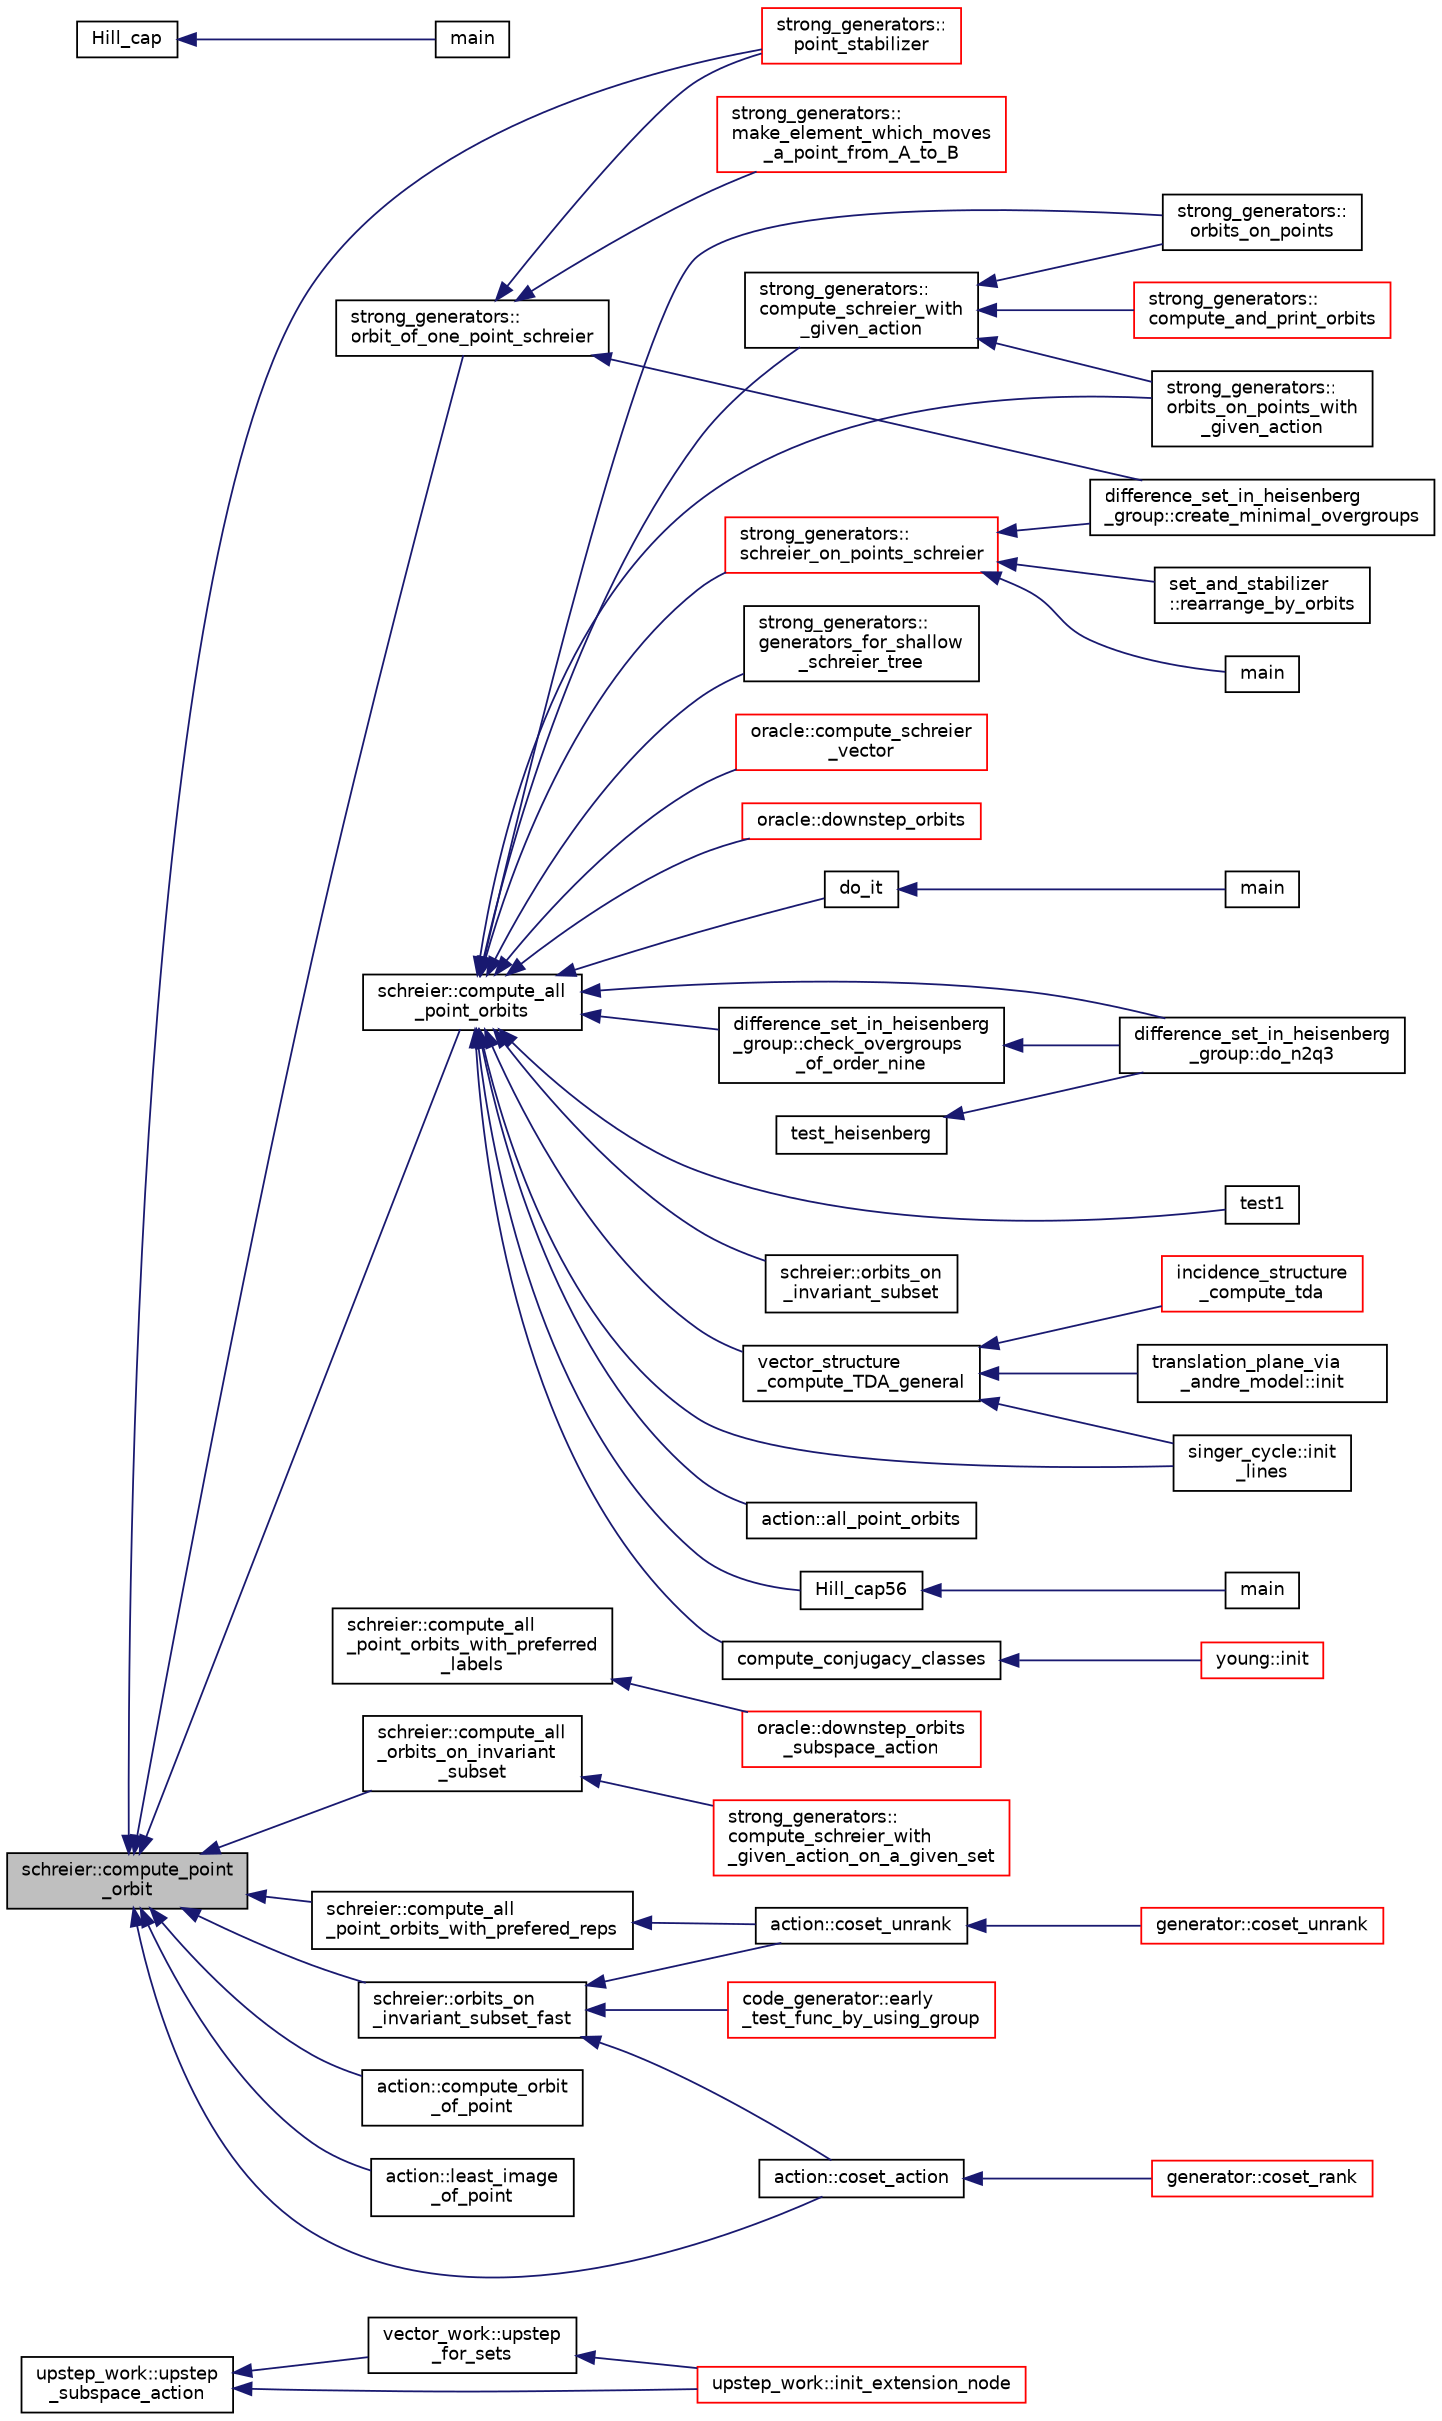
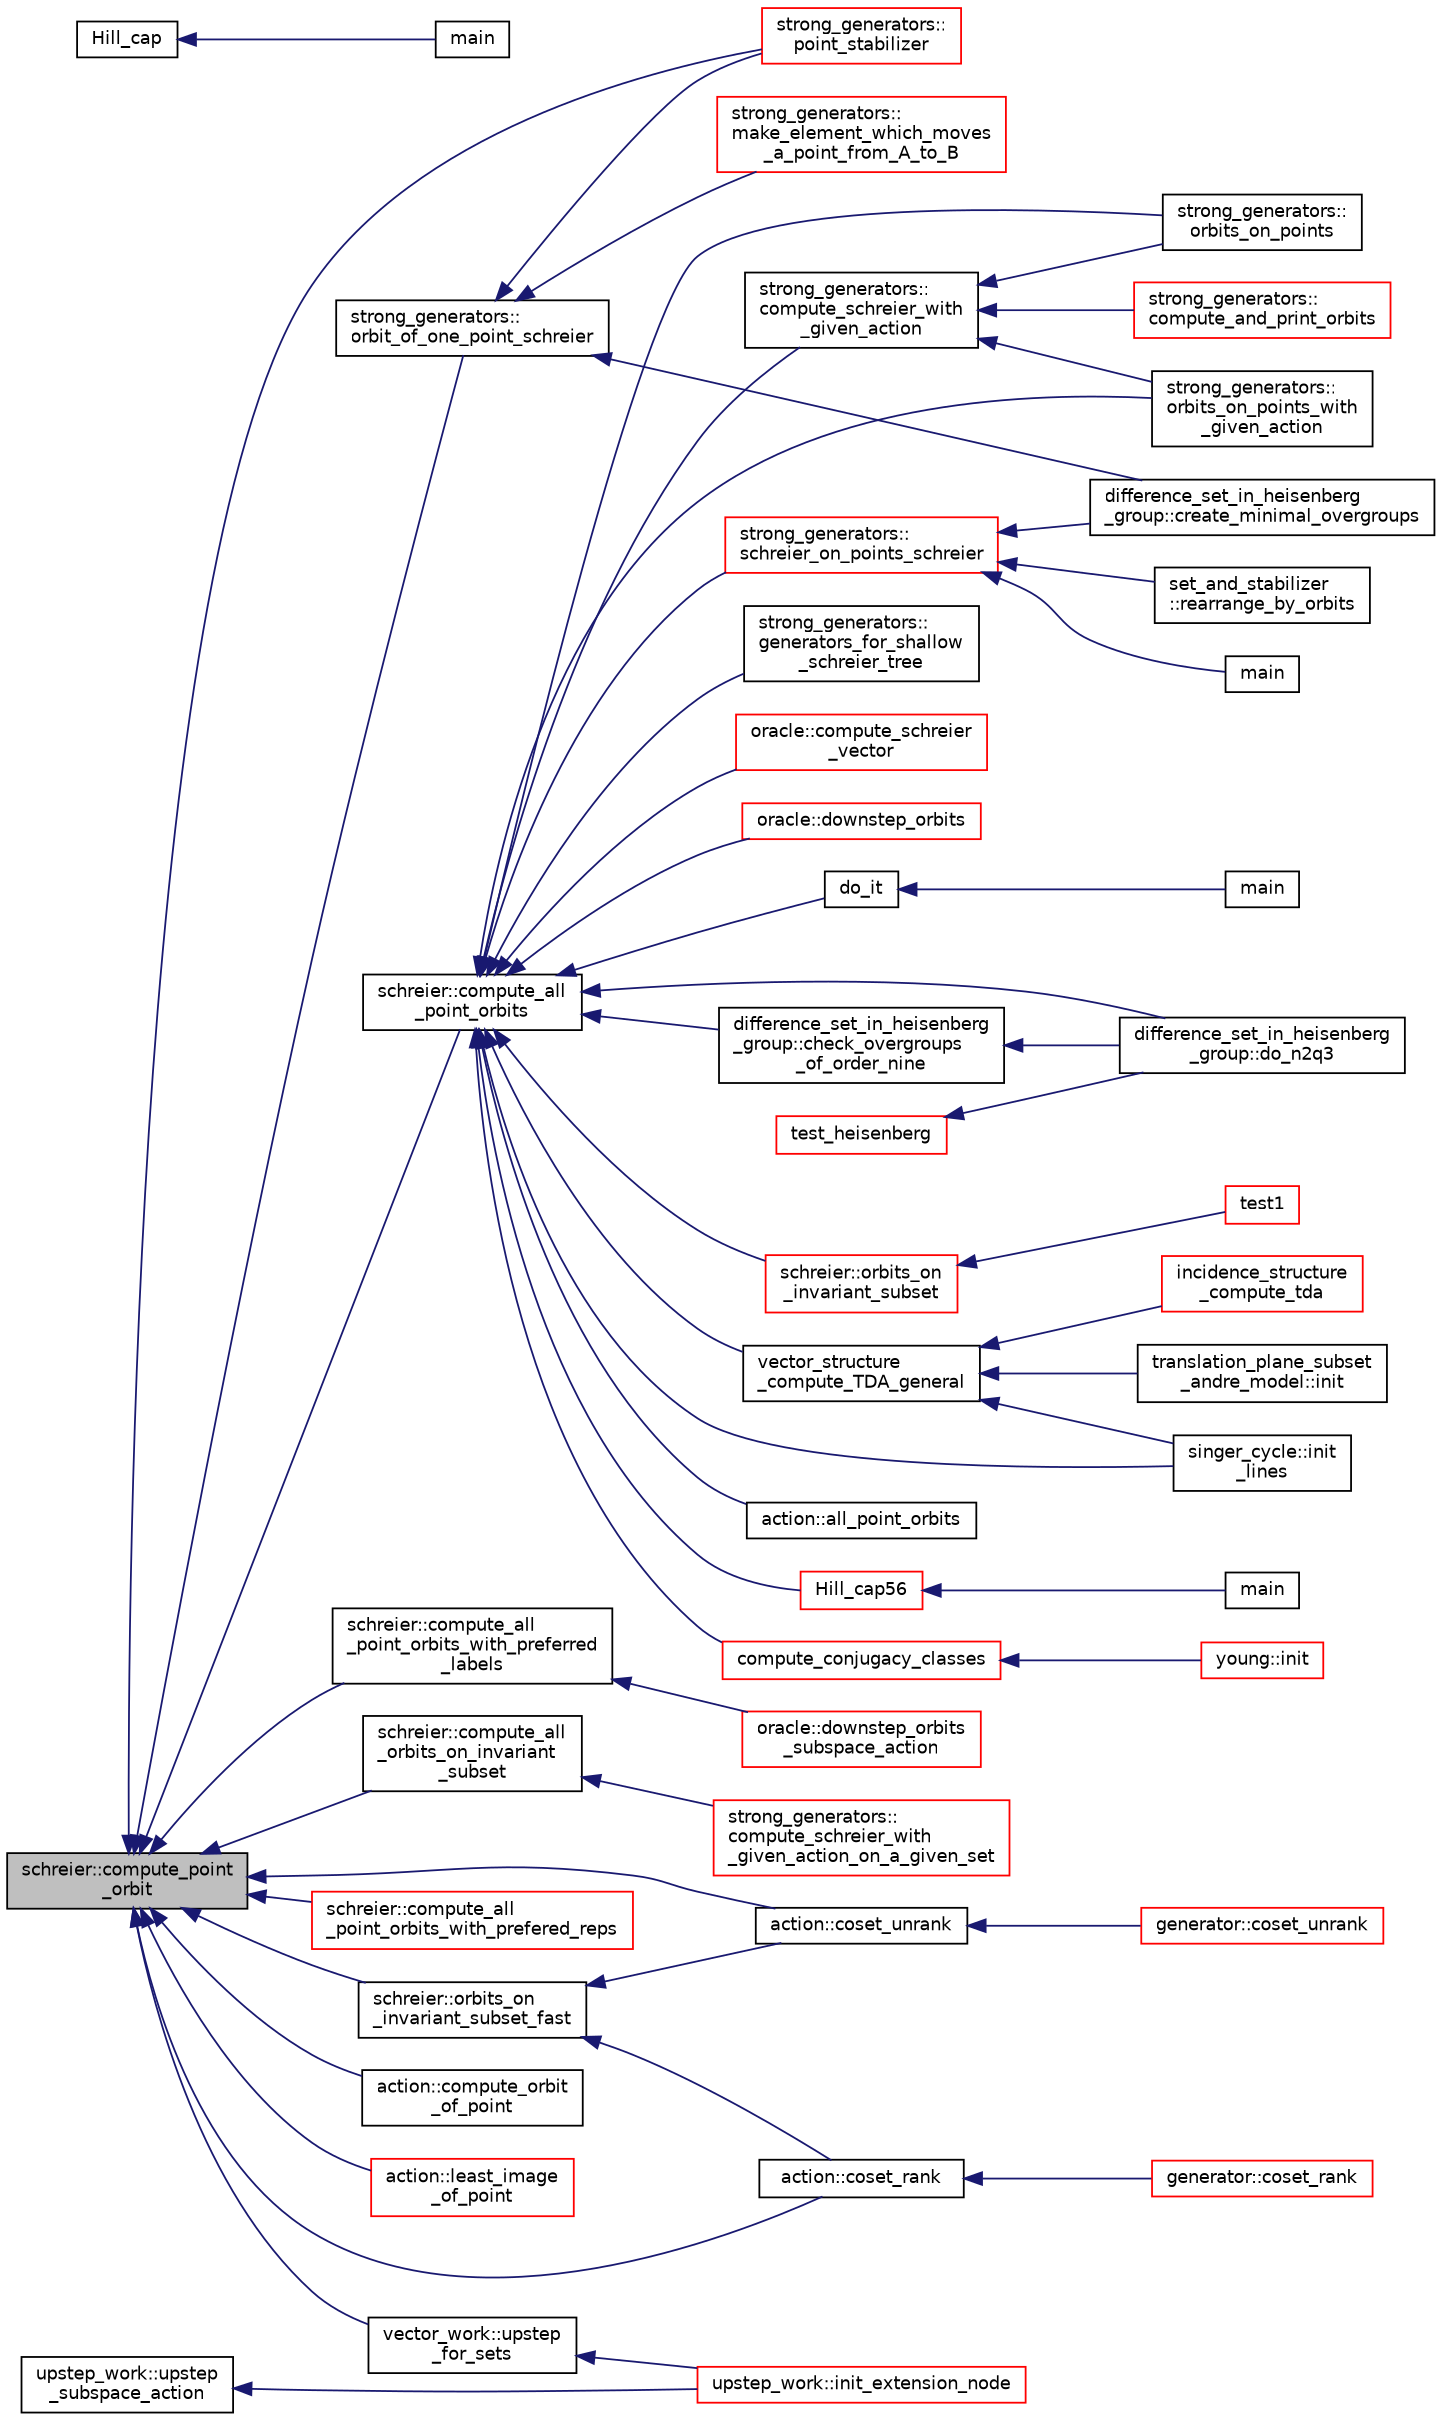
(862, 1135) -> (862, 1135)
(1262, 1205) -> (1262, 1205)
(846, 1208) -> (1101, 1237)
(862, 1284) -> (862, 1284)
(1262, 1373) -> (1262, 1373)
(862, 1590) -> (862, 1590)
(862, 1660) -> (862, 1660)
none -> (245, 1751)
(472, 1920) -> (472, 1920)
(703, 1924) -> (523, 1868)
(862, 2010) -> none
(862, 2179) -> (862, 2179)
(472, 2188) -> (472, 2188)
(310, 2364) -> (212, 2152)
